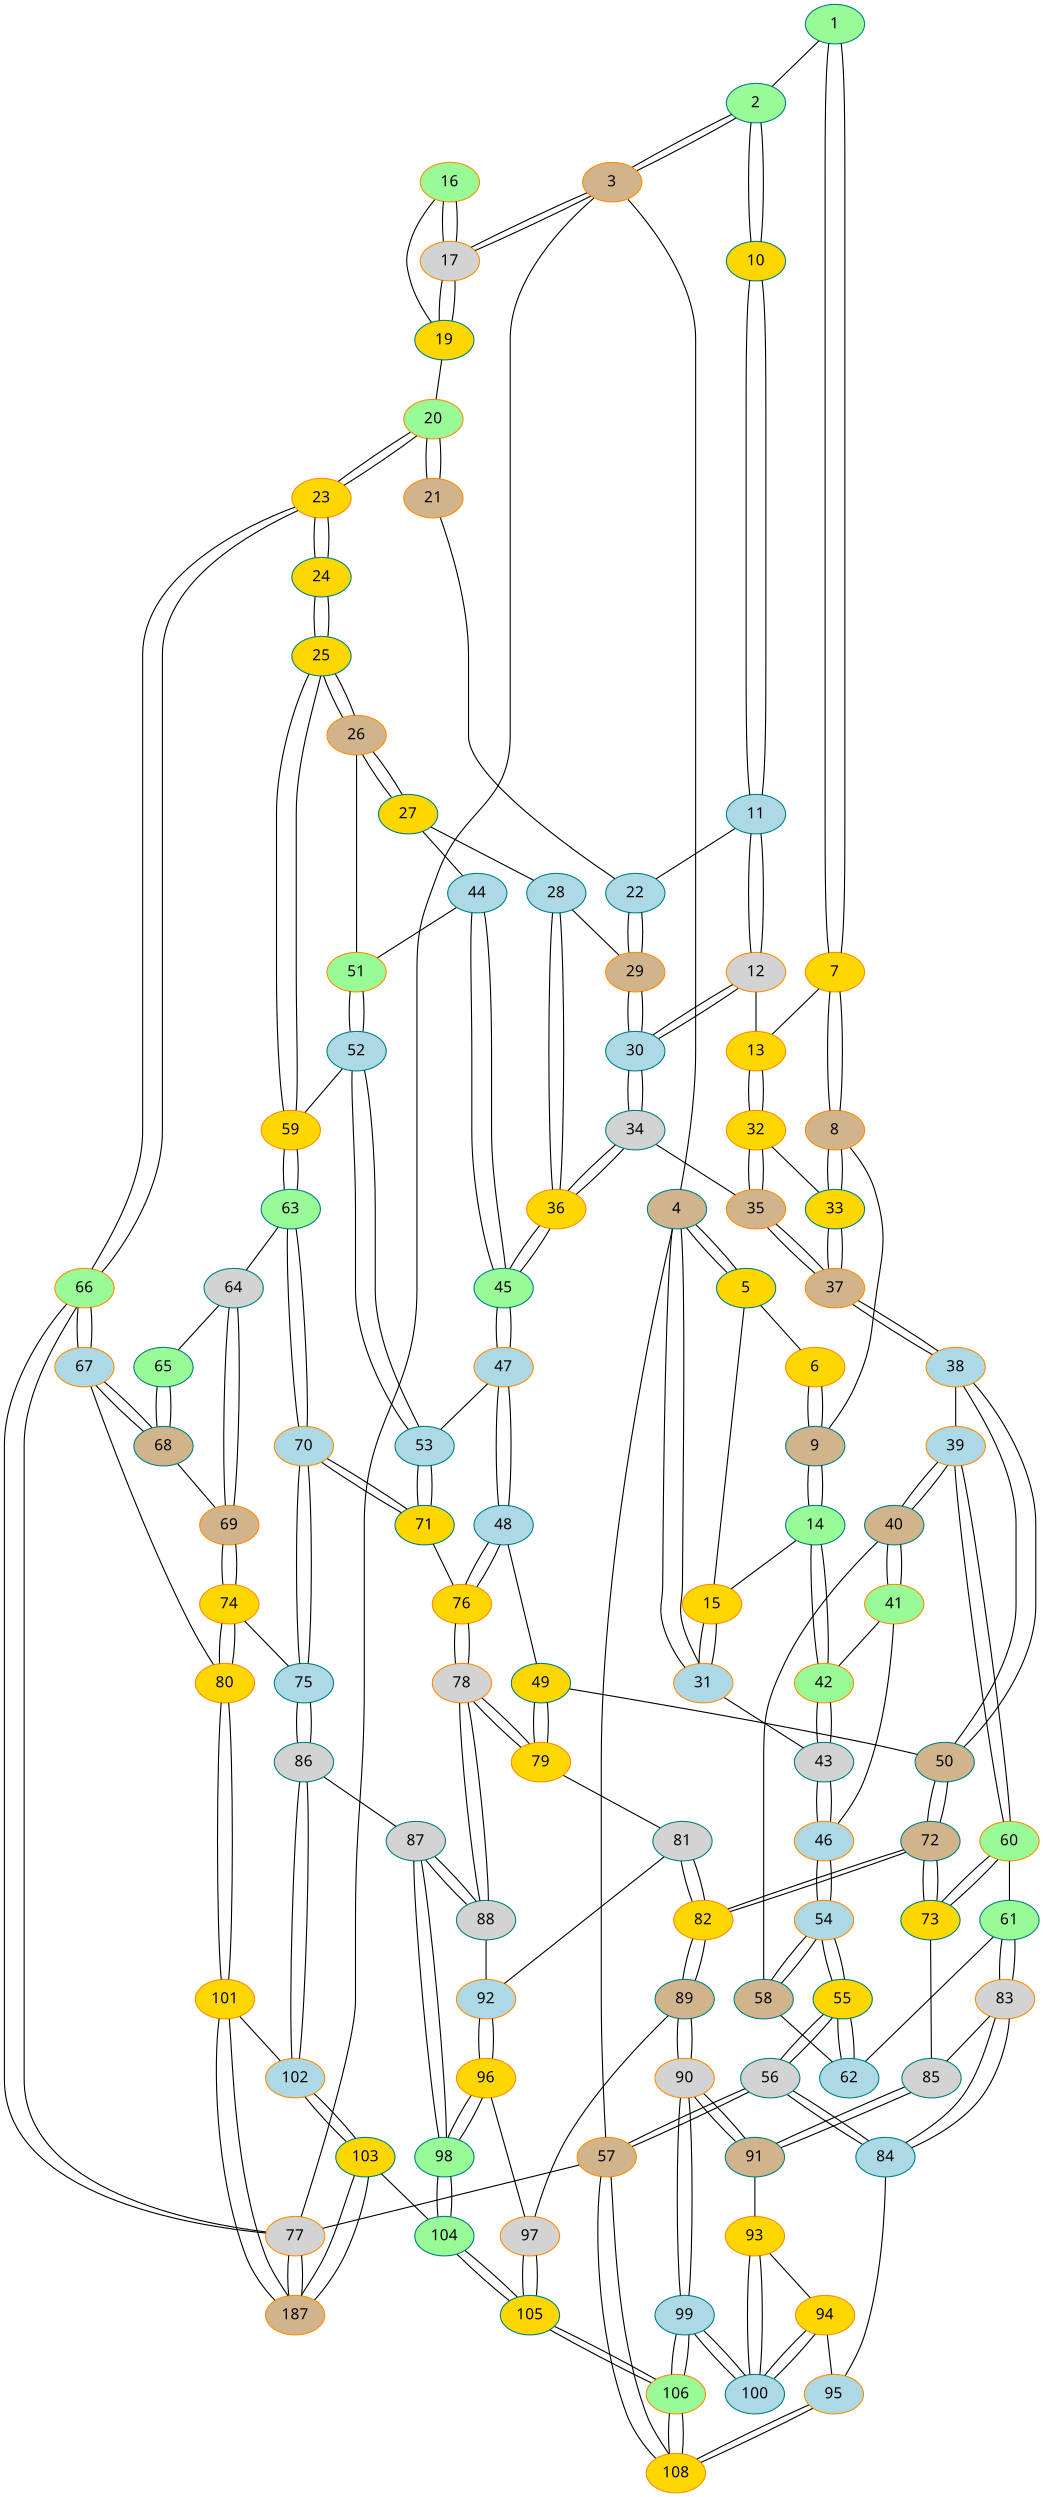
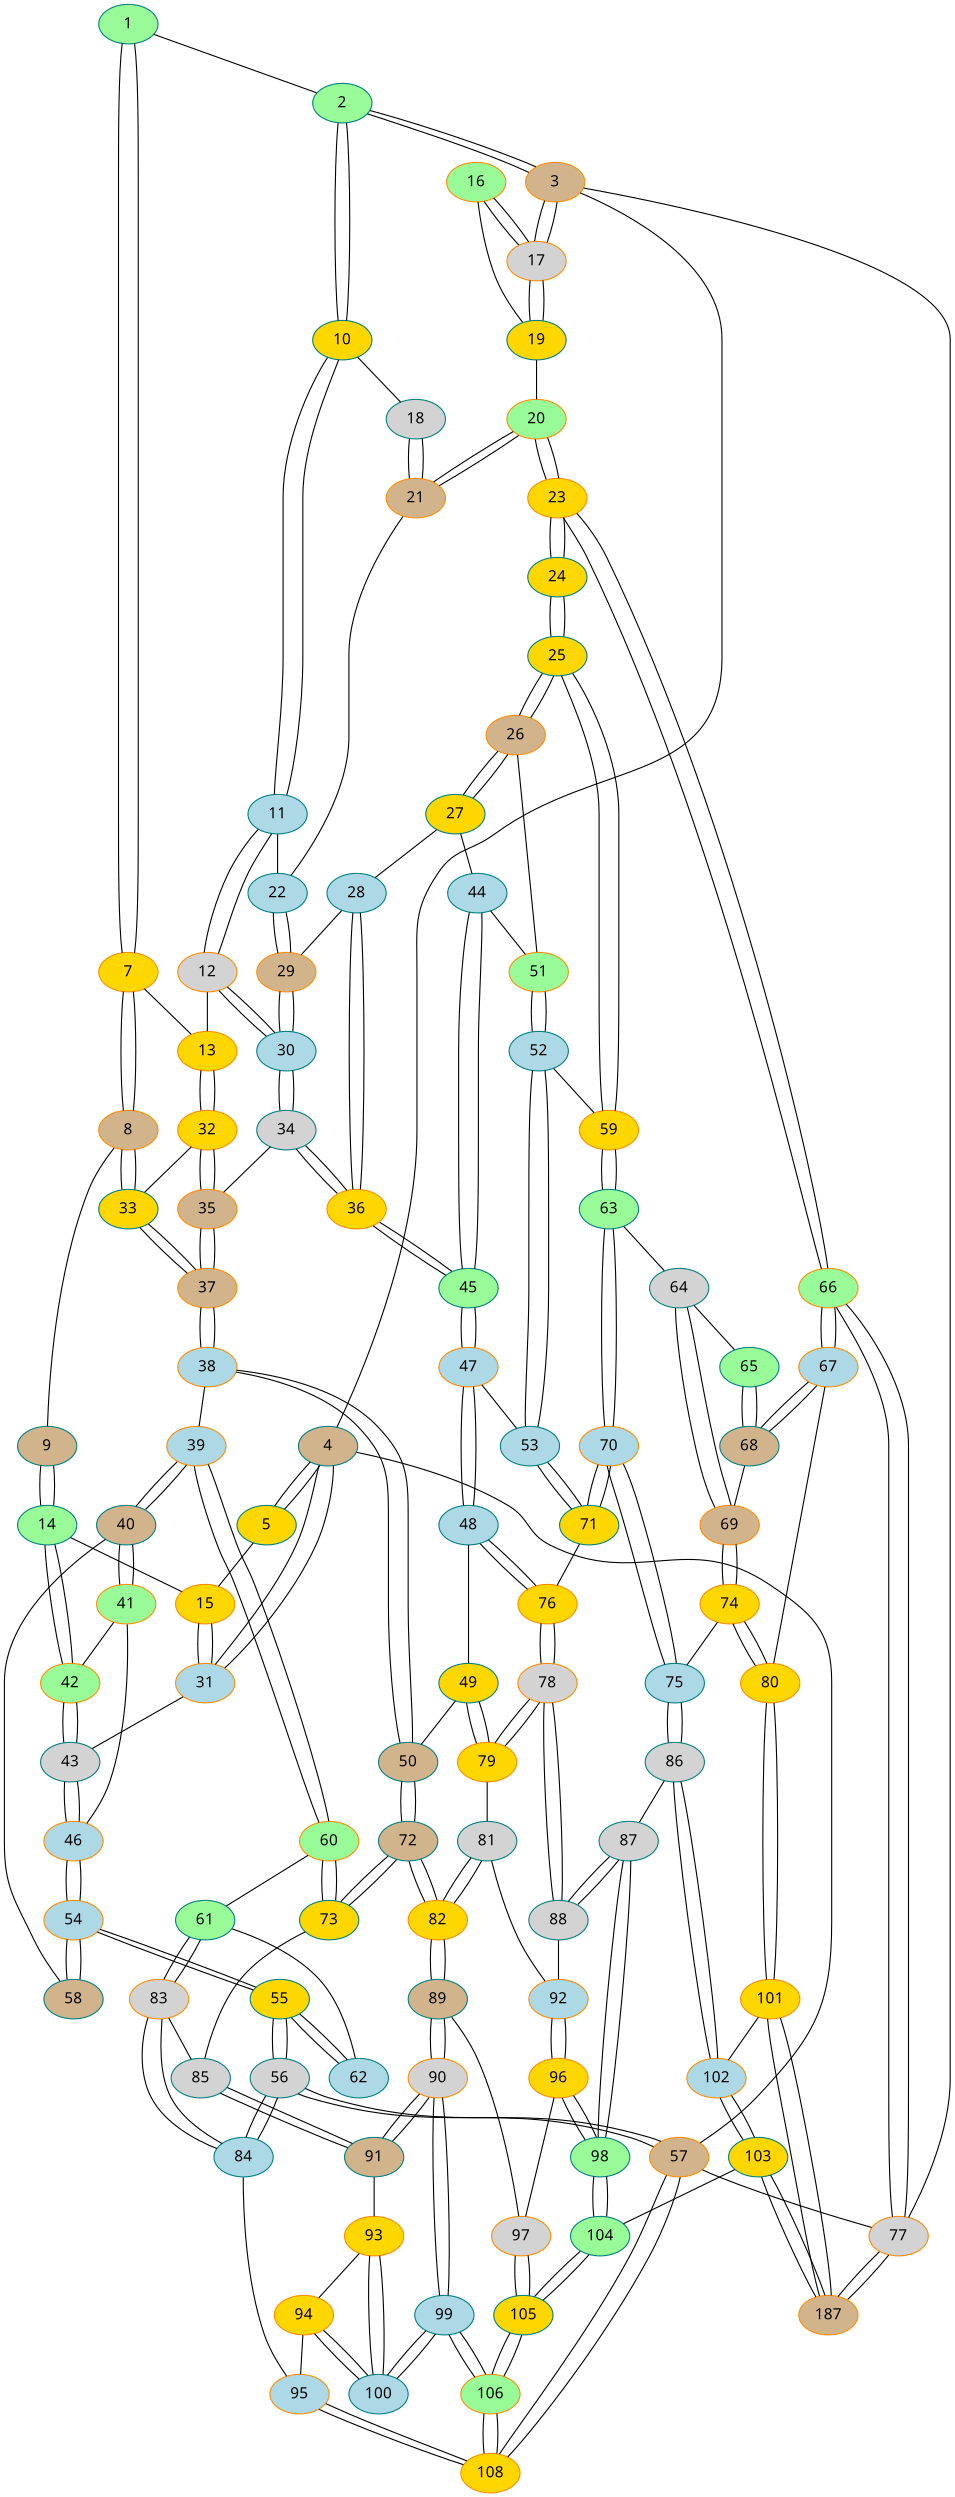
none -> (416, 419)
(815, 1367) -> none
(797, 2031) -> none
